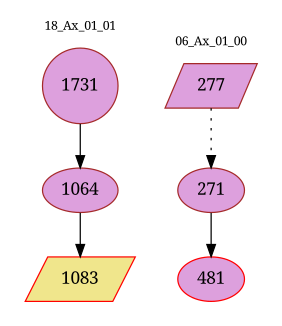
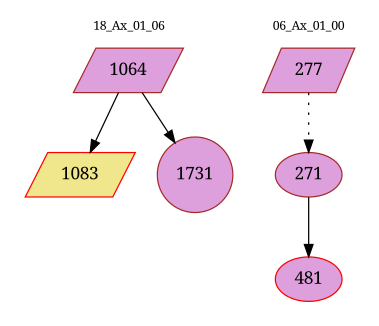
(80, 27) -> (129, 27)
(80, 140) -> (155, 112)
(80, 190) -> (128, 70)
